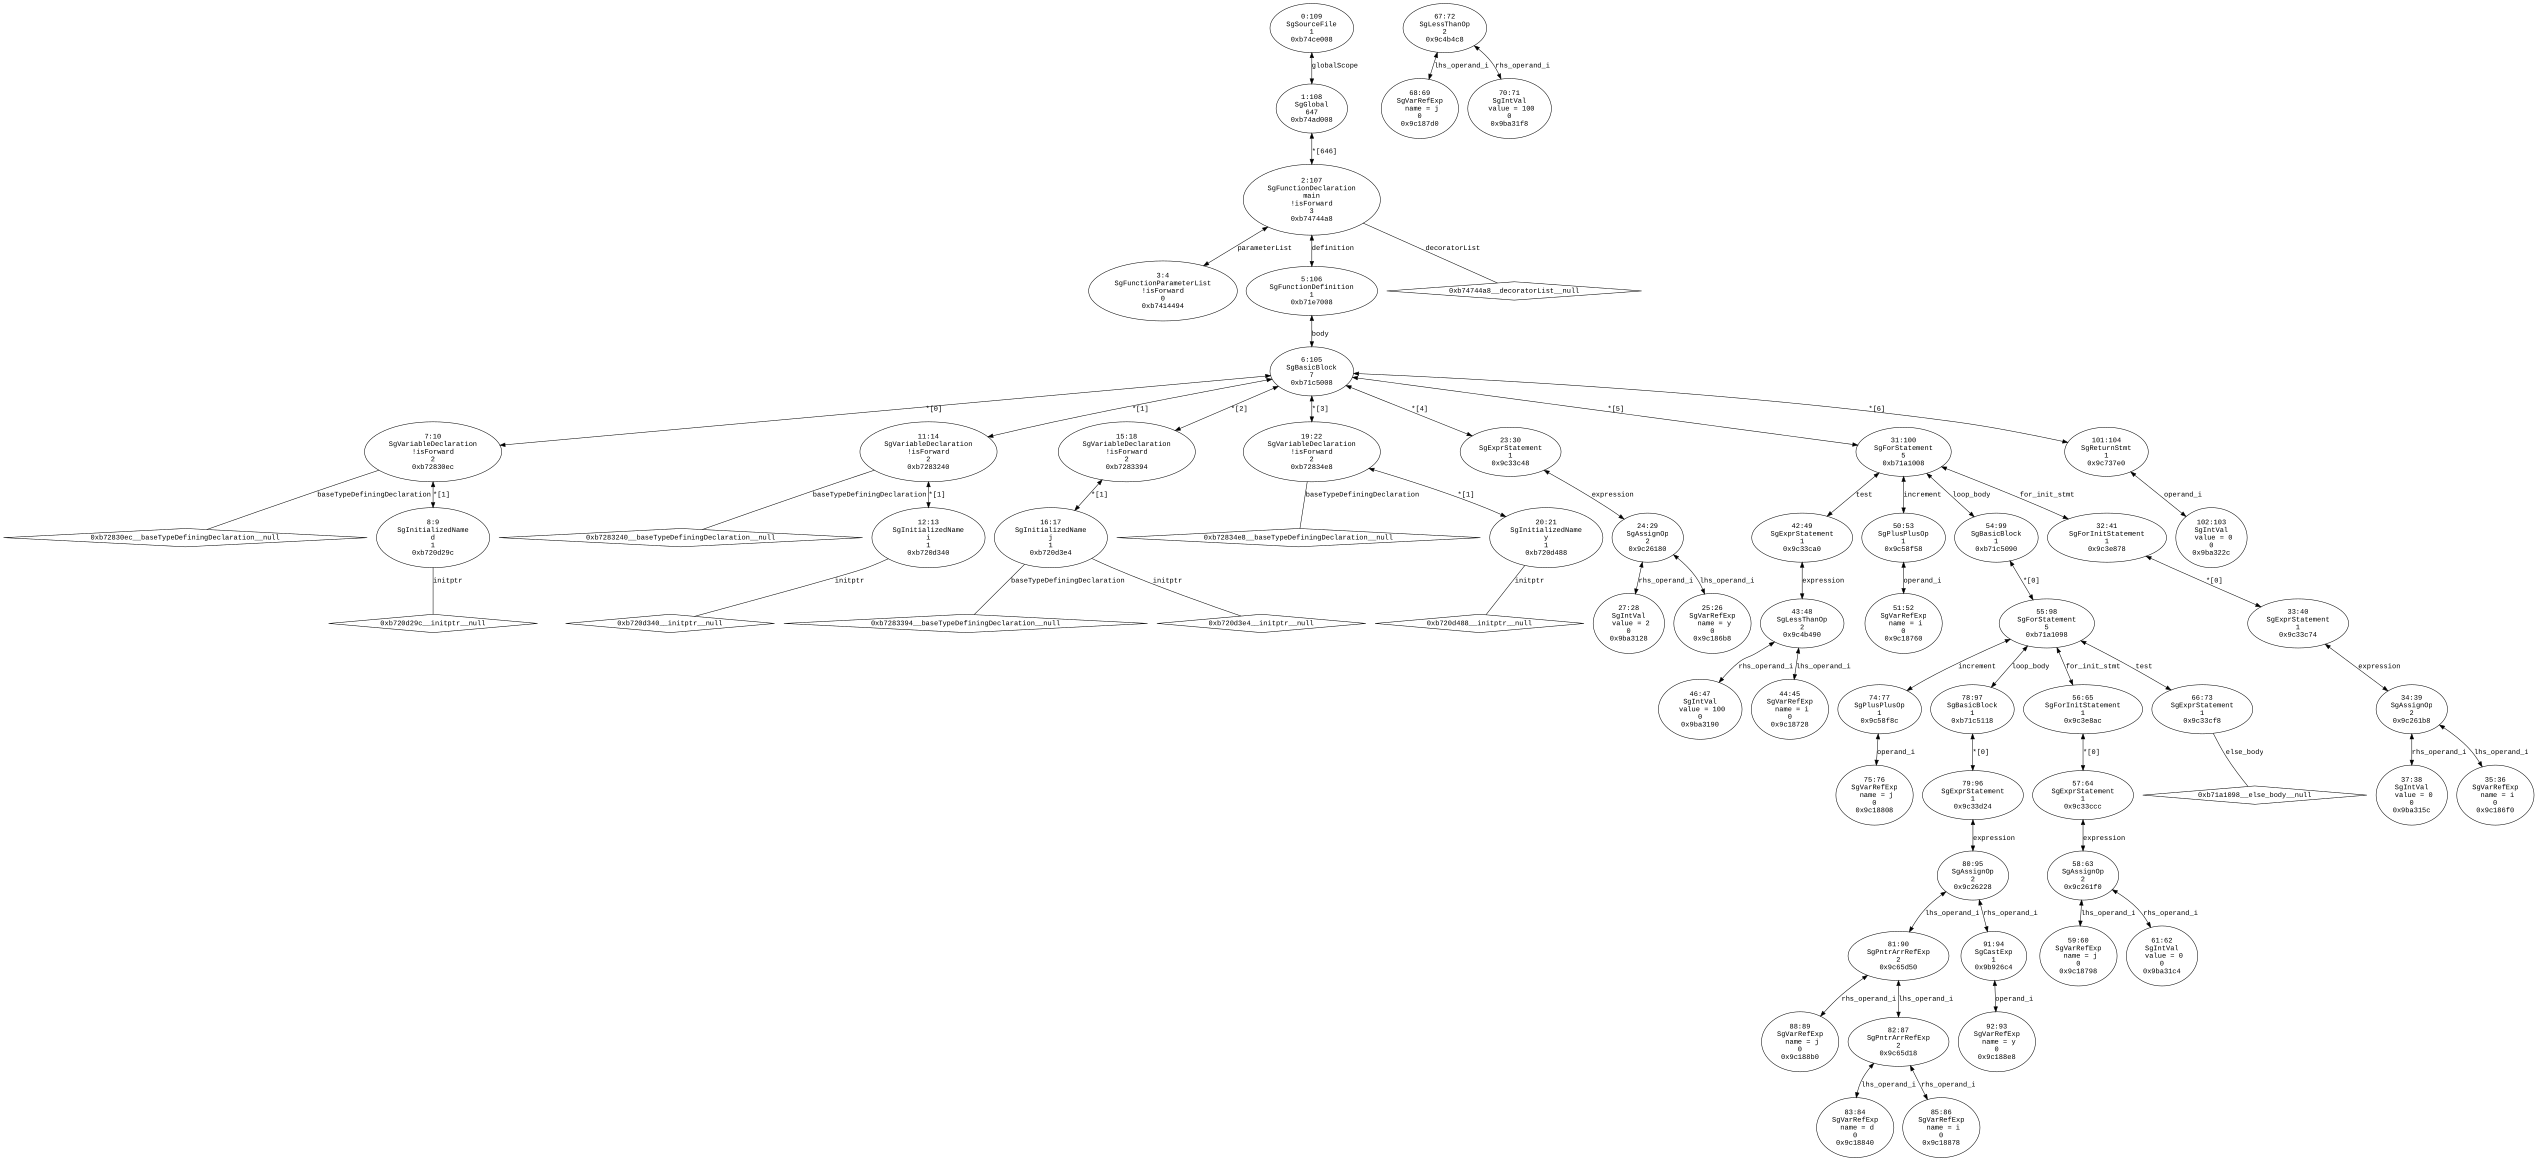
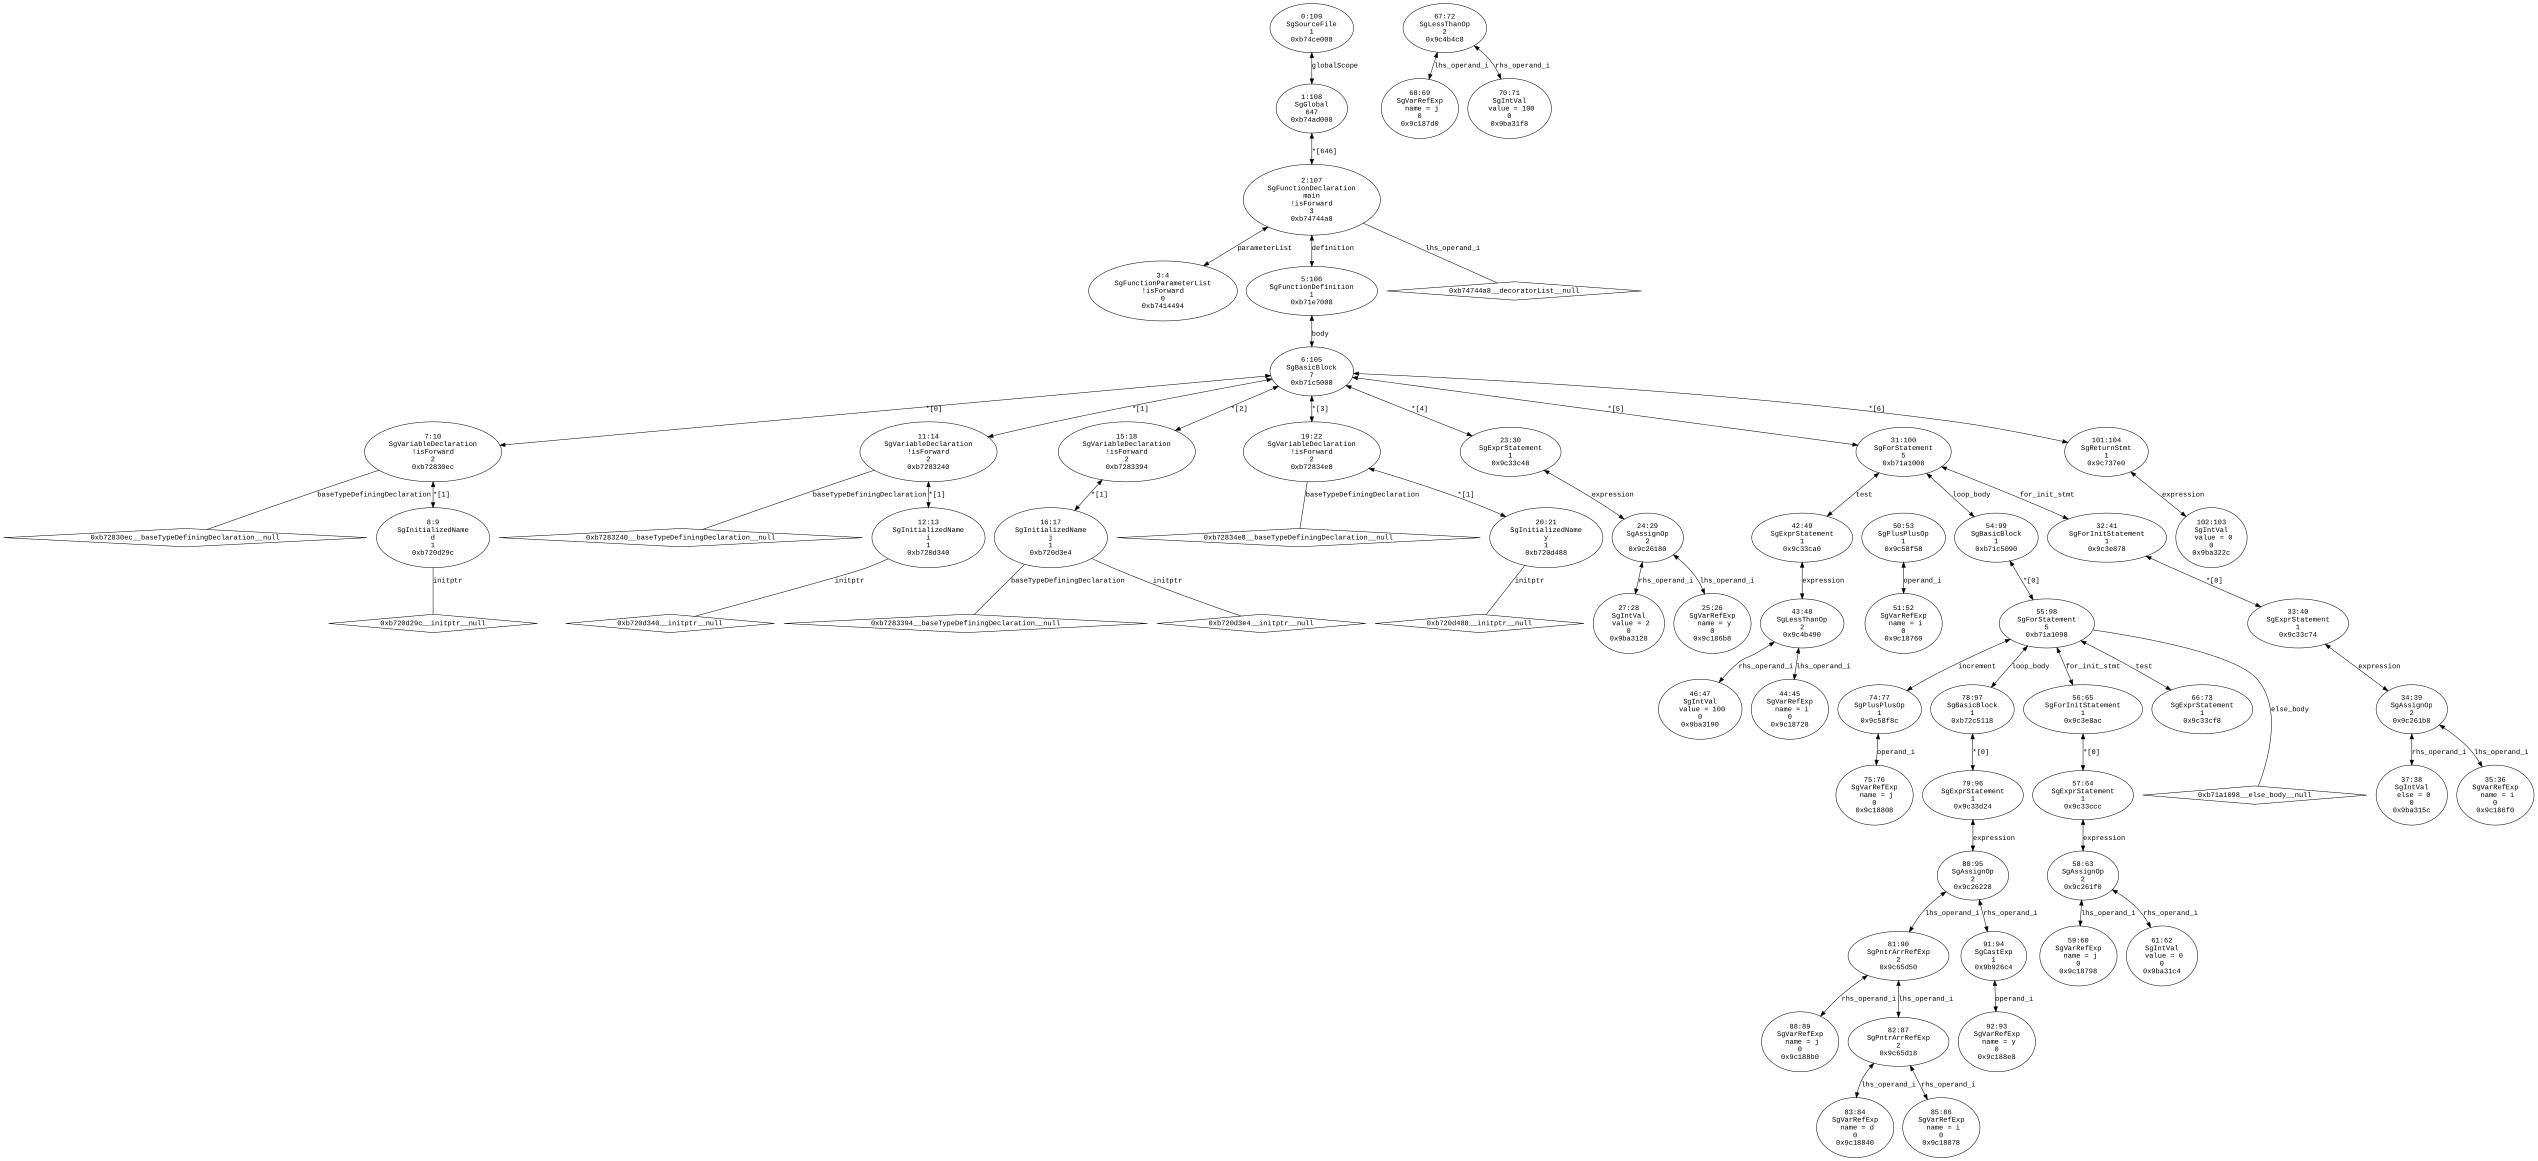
(1453, 248) -> (1453, 248)
(1904, 495) -> none
(2183, 495) -> (2183, 495)
(1972, 709) -> (1972, 709)
(2229, 761) -> (2231, 663)
(2412, 795) -> (2412, 795)
